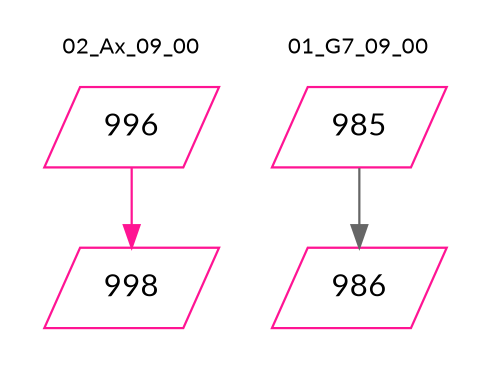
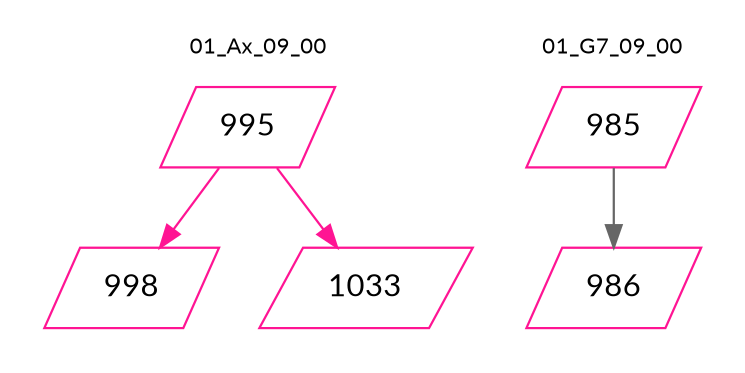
(132, 48) -> (259, 48)
(132, 127) -> (248, 127)
none -> (366, 288)
